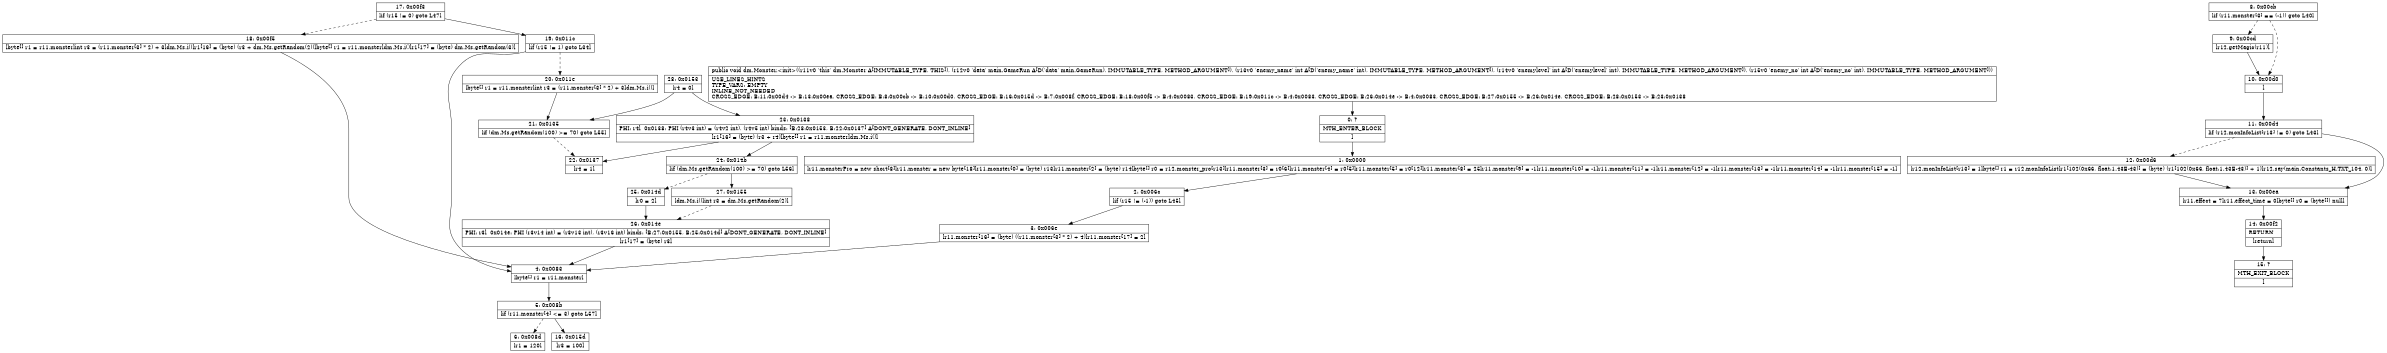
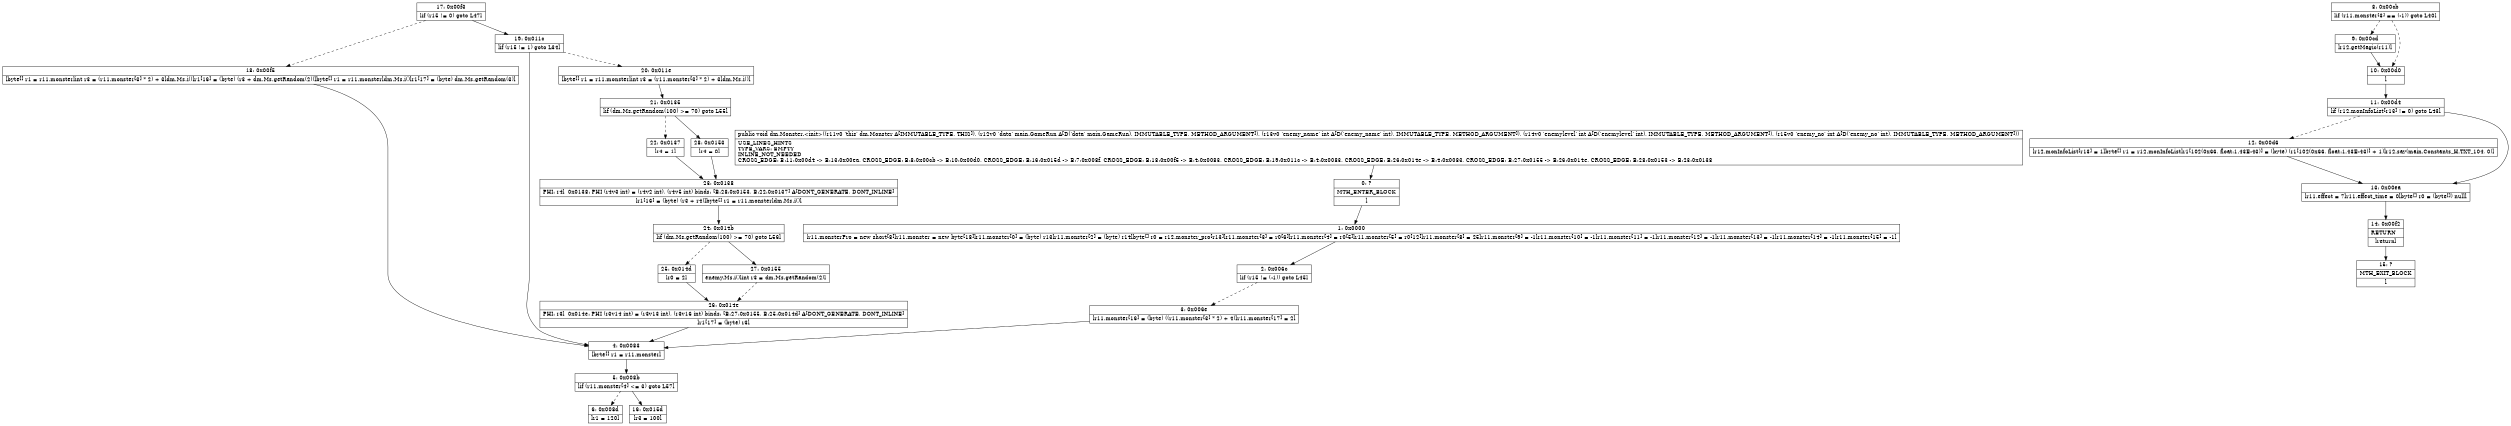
(635, 110) -> (686, 126)
(663, 151) -> (688, 167)
(732, 201) -> (766, 278)
(1097, 214) -> (1236, 293)
